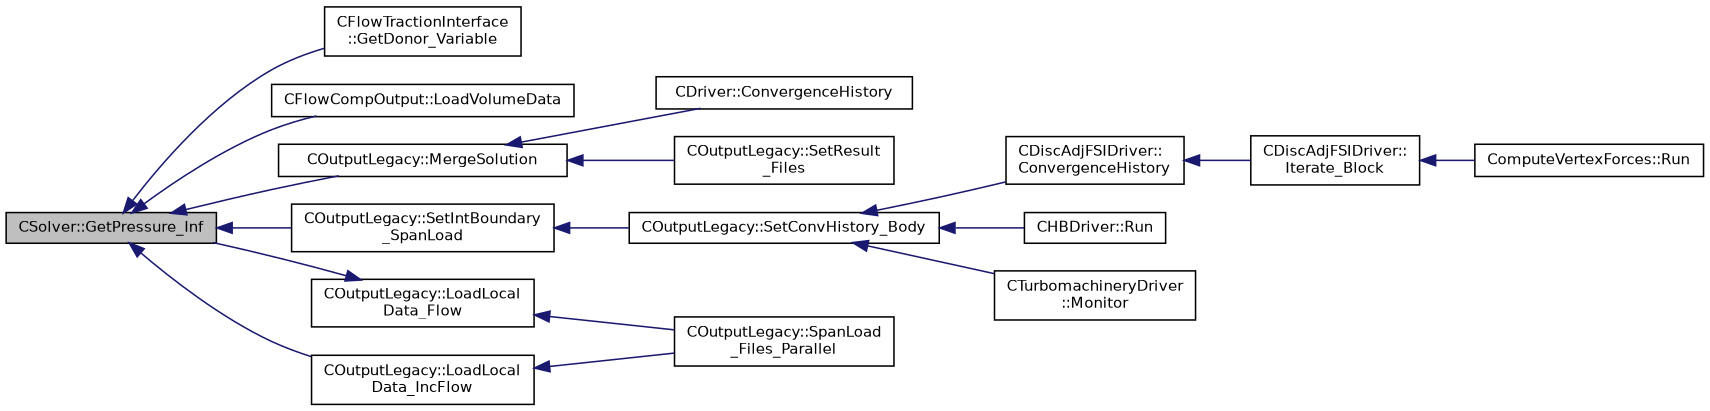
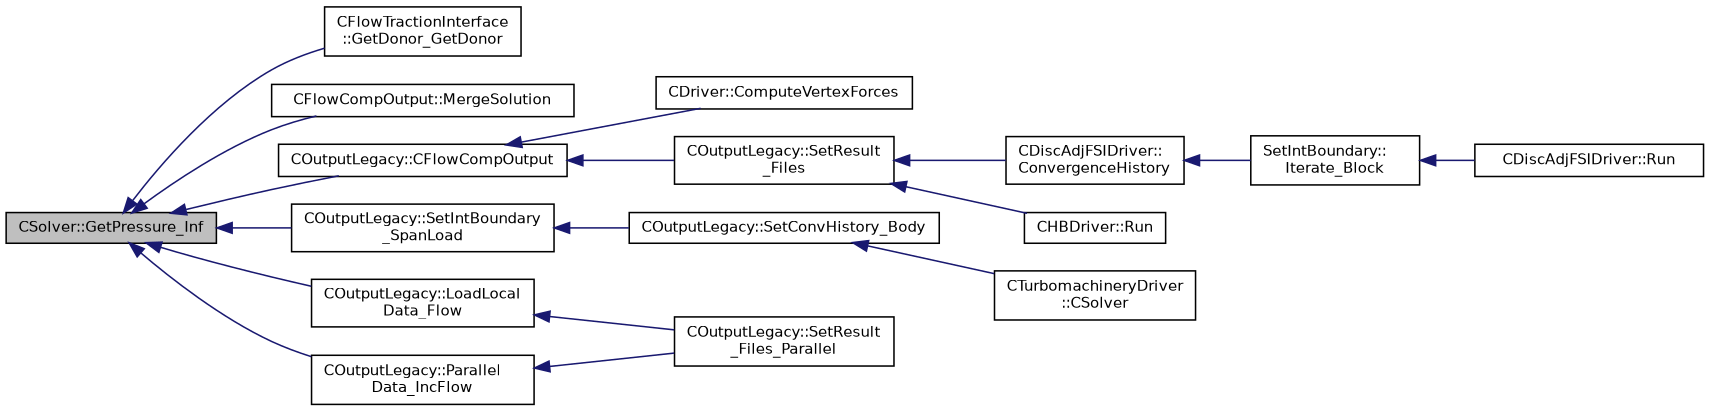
(423, 31) -> (423, 31)
(784, 93) -> (784, 93)
(423, 101) -> (423, 101)
(423, 160) -> (423, 160)
(1335, 160) -> (1335, 160)
(1589, 160) -> (1589, 160)
(942, 197) -> (958, 160)
(990, 228) -> (966, 200)
(280, 258) -> (236, 268)
(1095, 295) -> (1095, 295)
(784, 341) -> (784, 341)
(423, 380) -> (423, 380)
